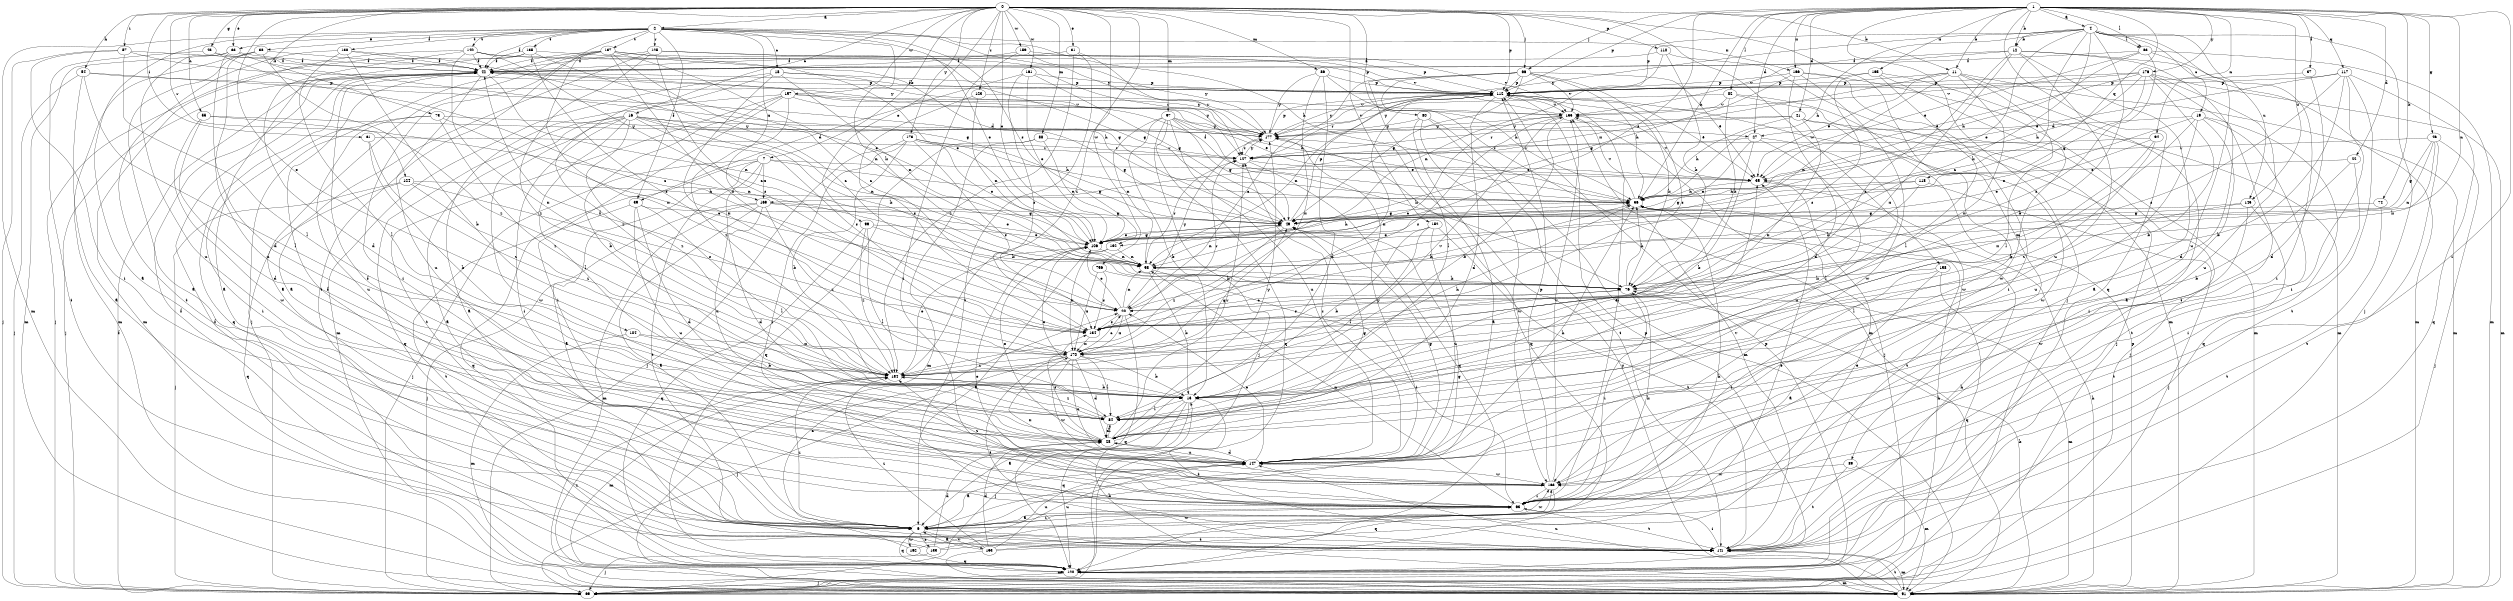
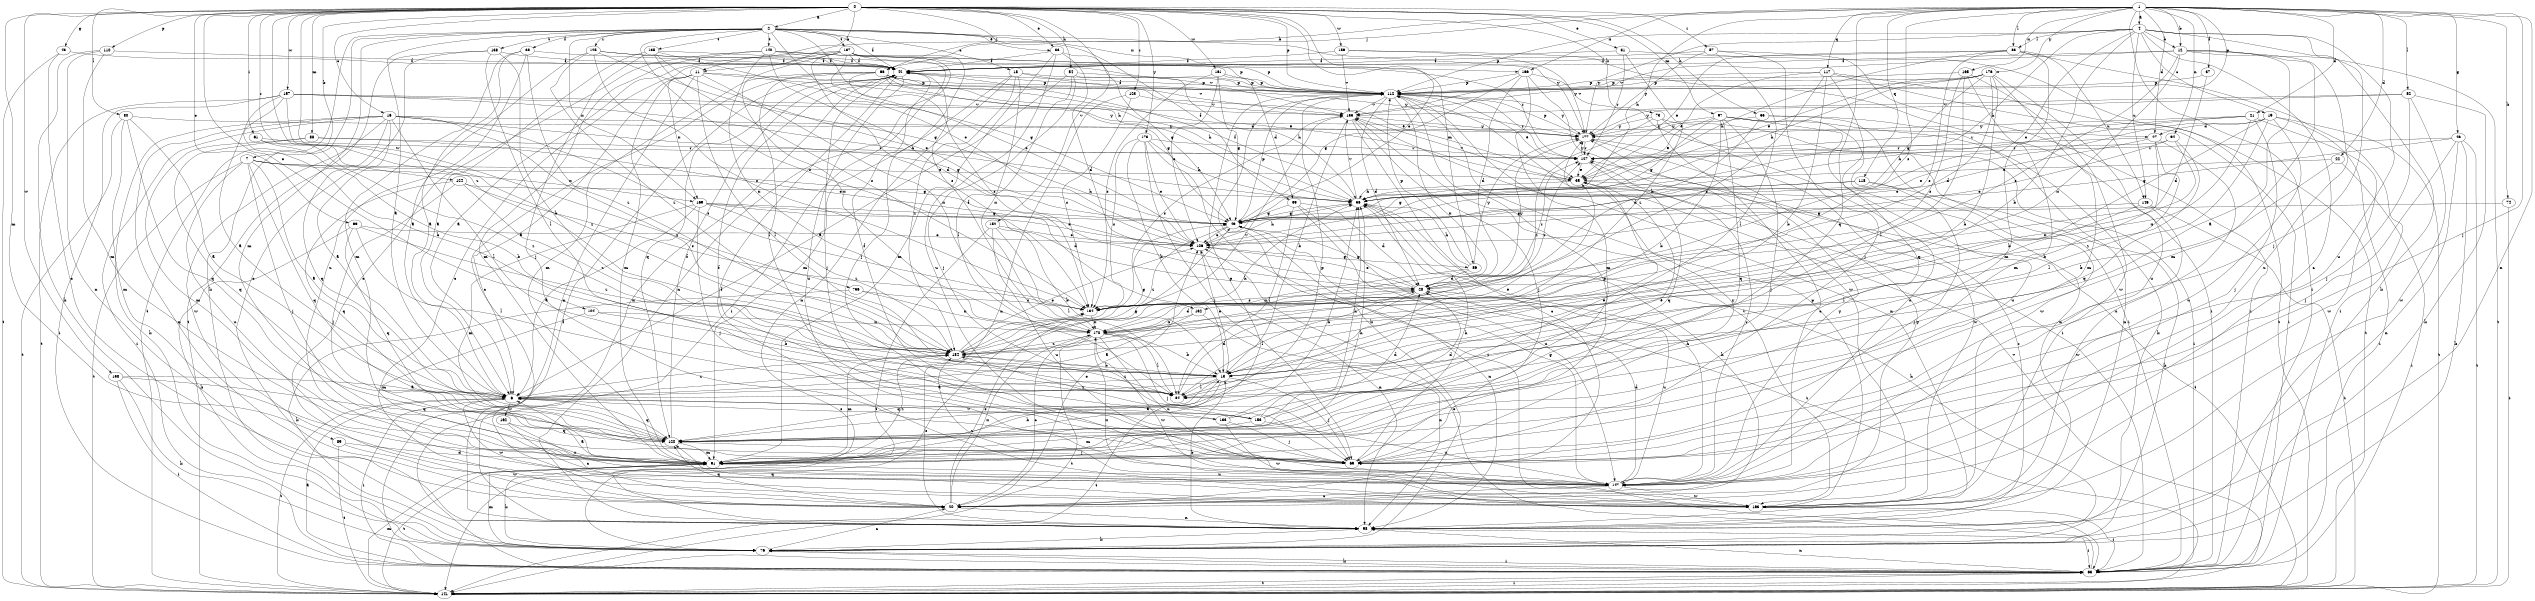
(2261, 20) -> (2095, 109)
(1189, 230) -> (1336, 258)
(1926, 529) -> (460, 453)
